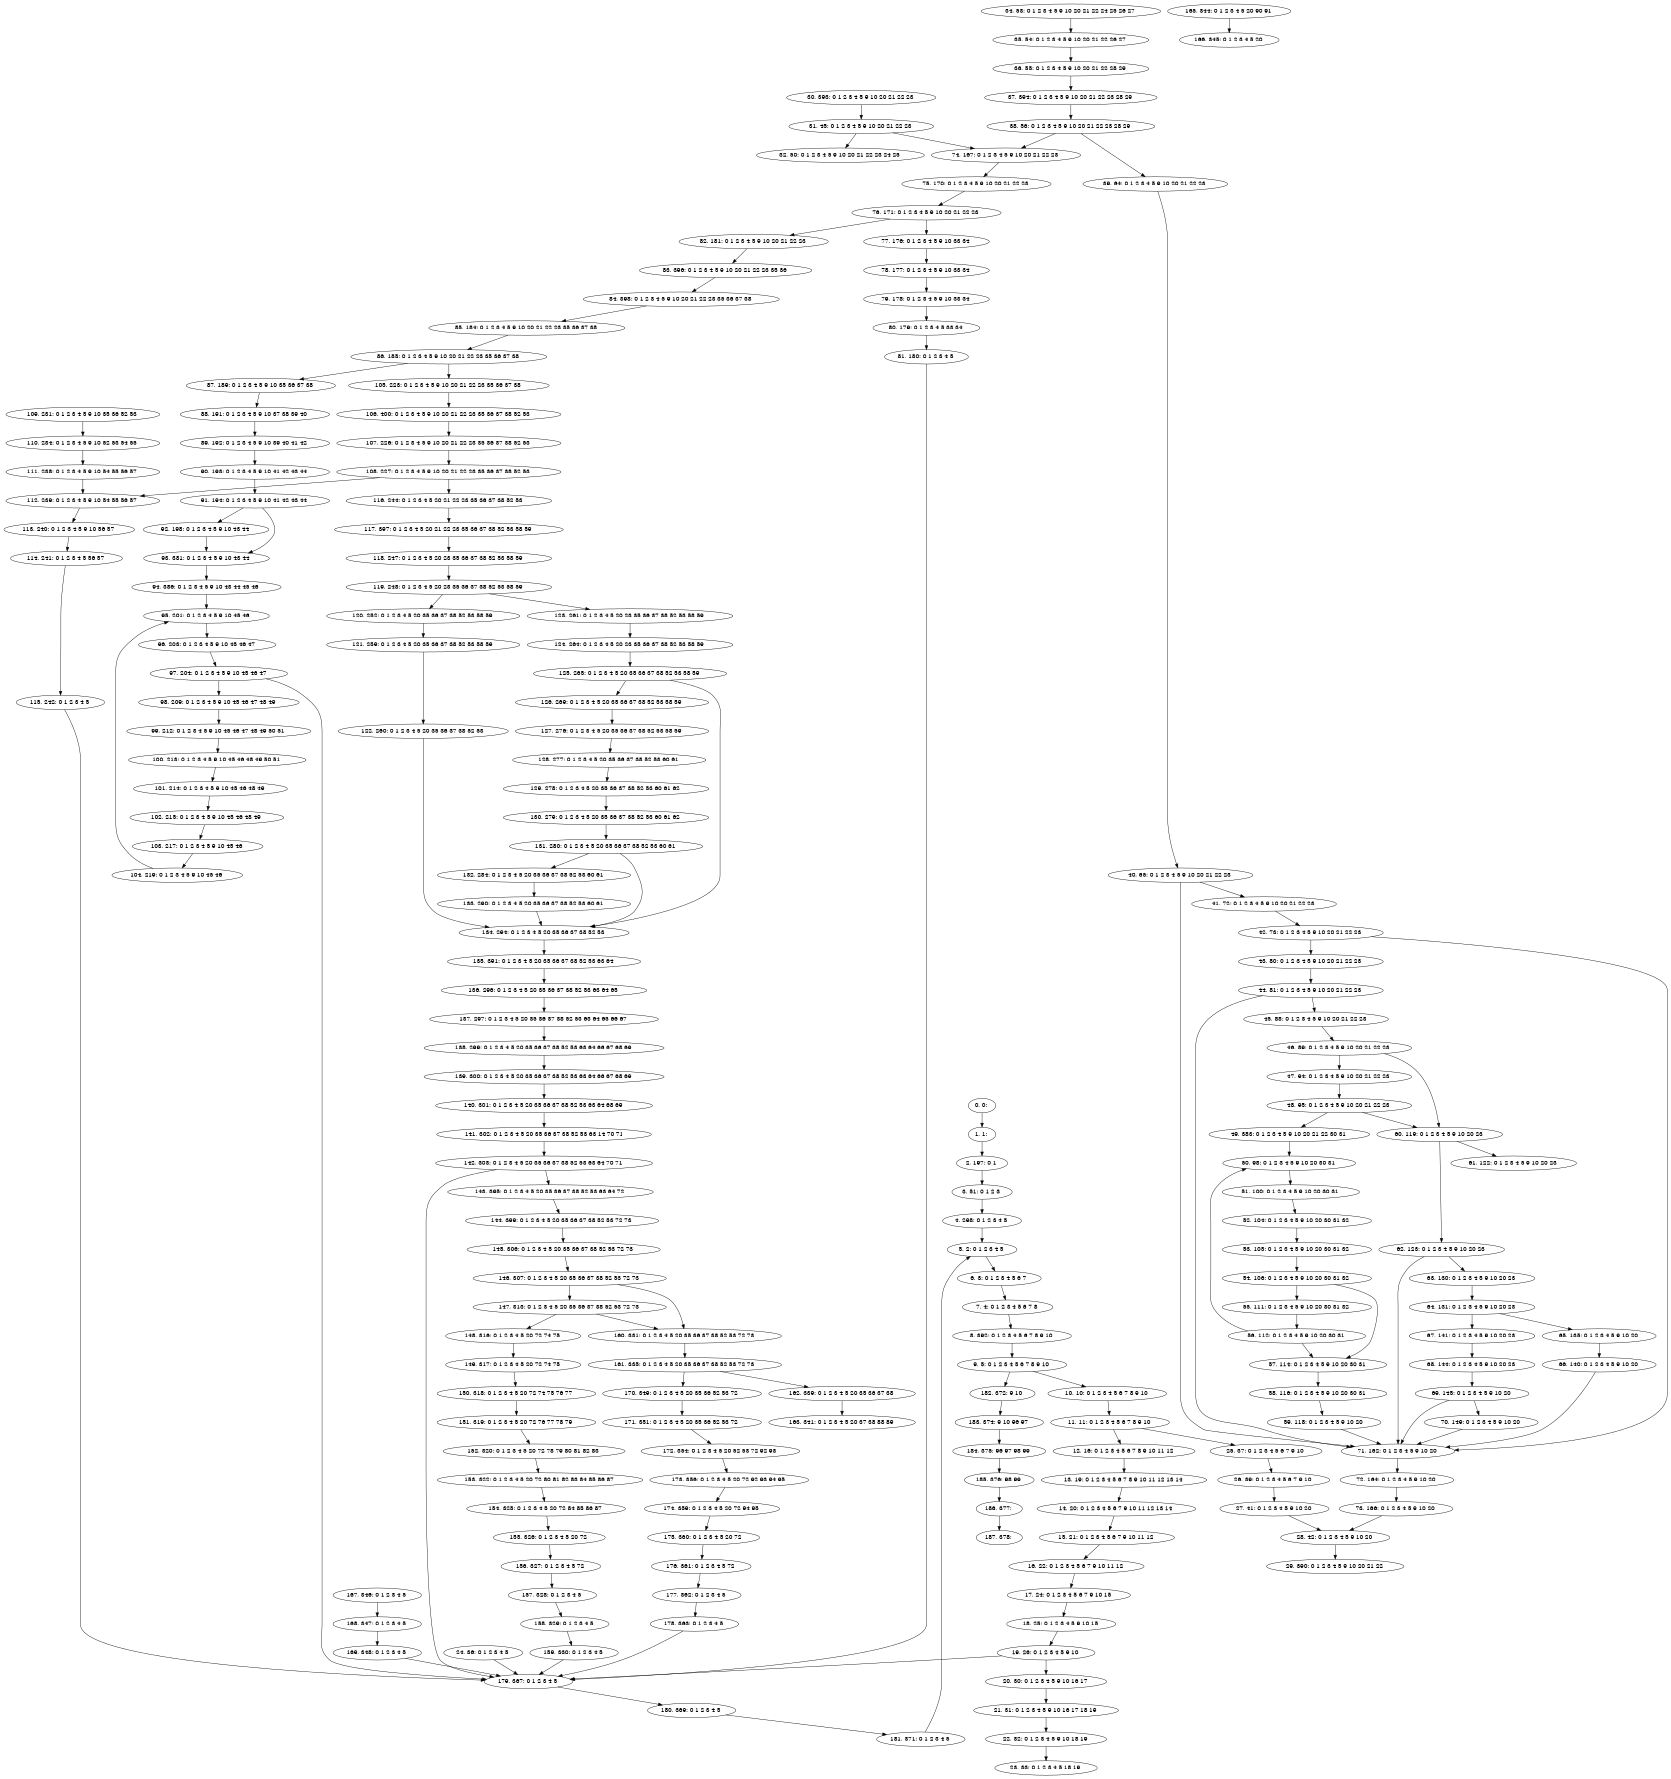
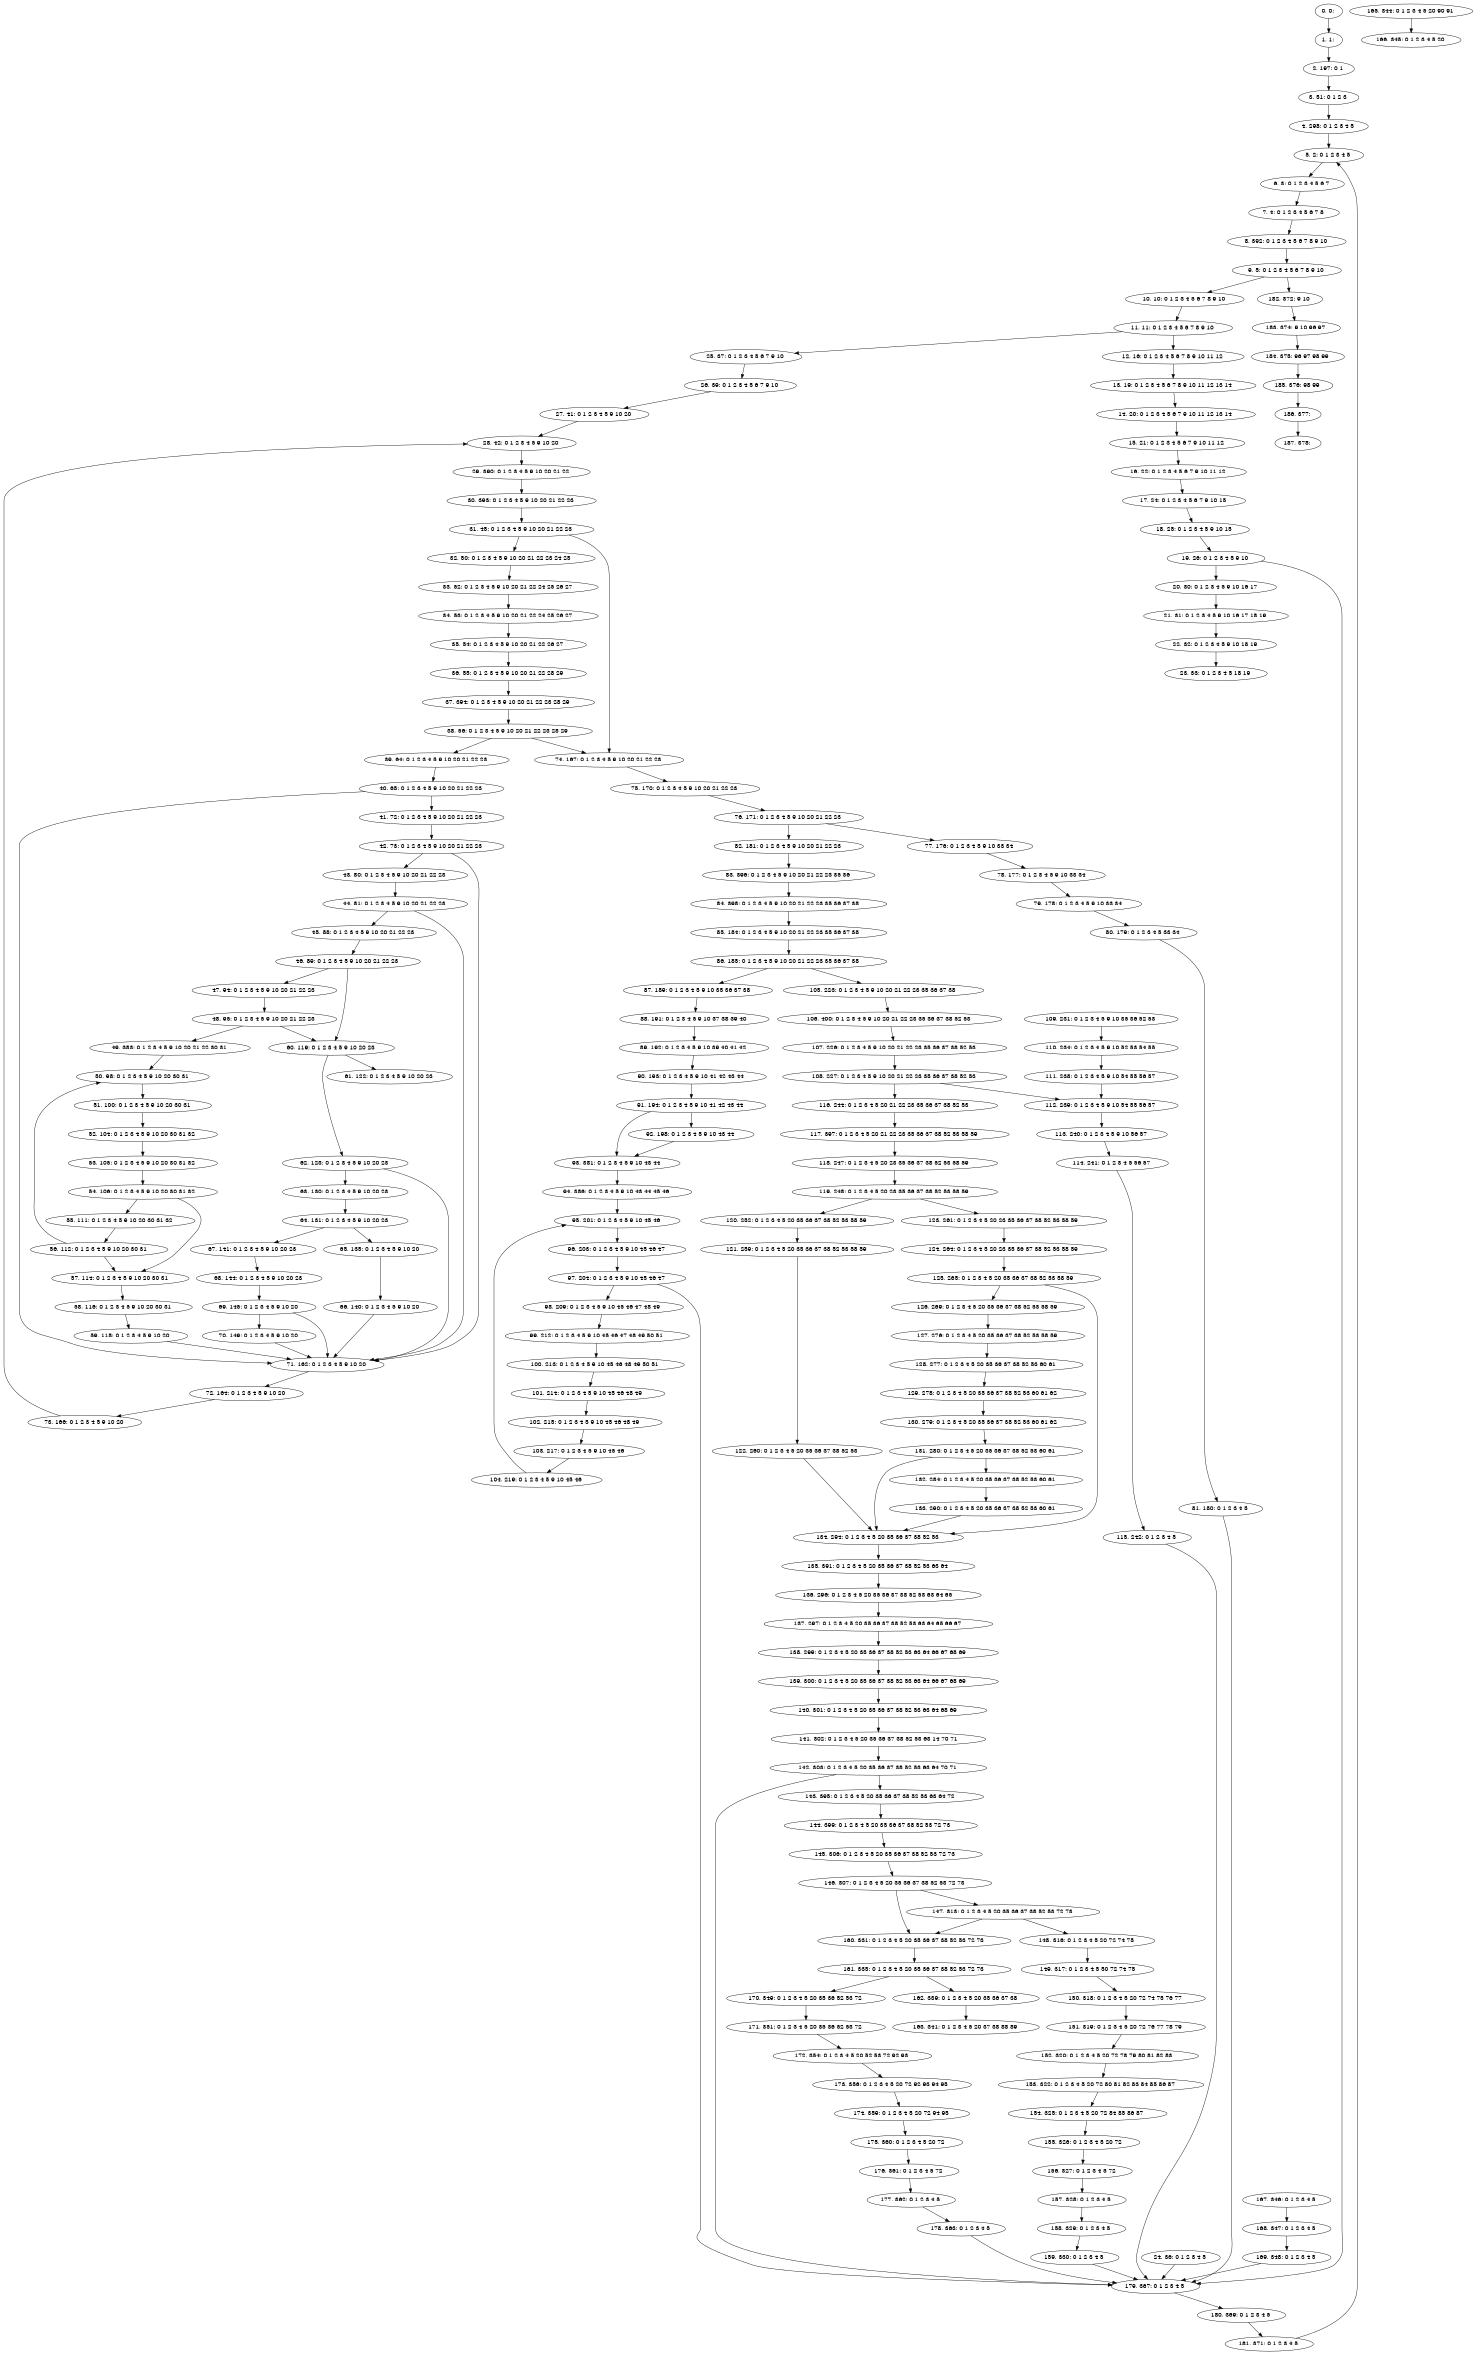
none -> (522, 484)
none -> (508, 587)
(513, 1365) -> (1088, 1970)
